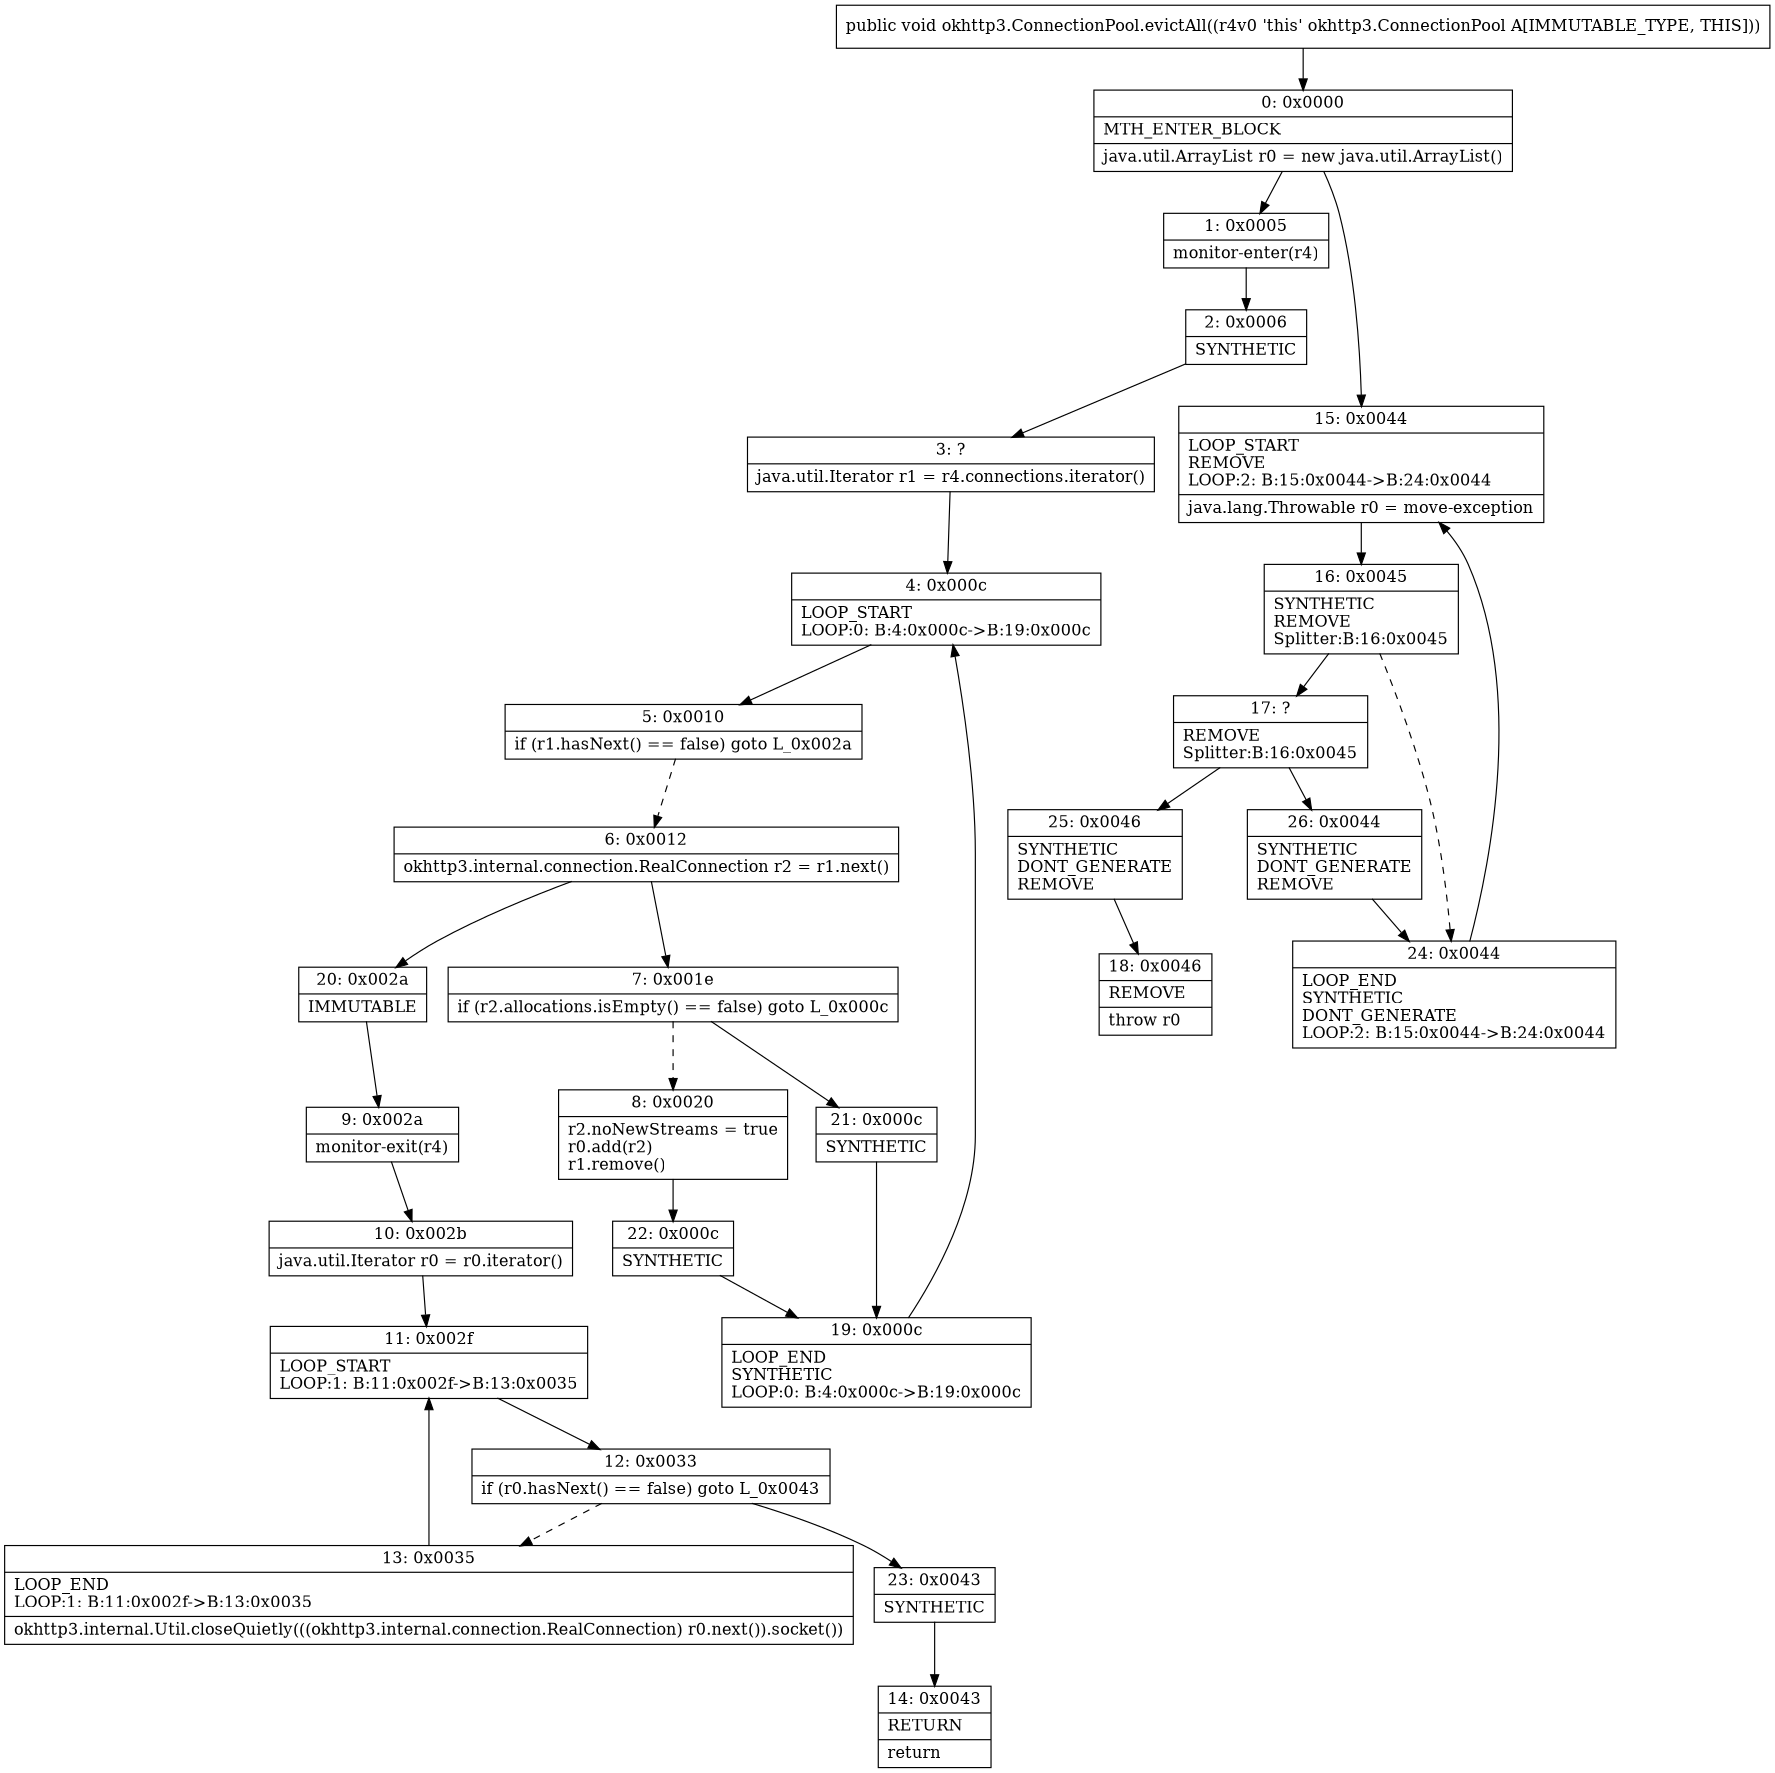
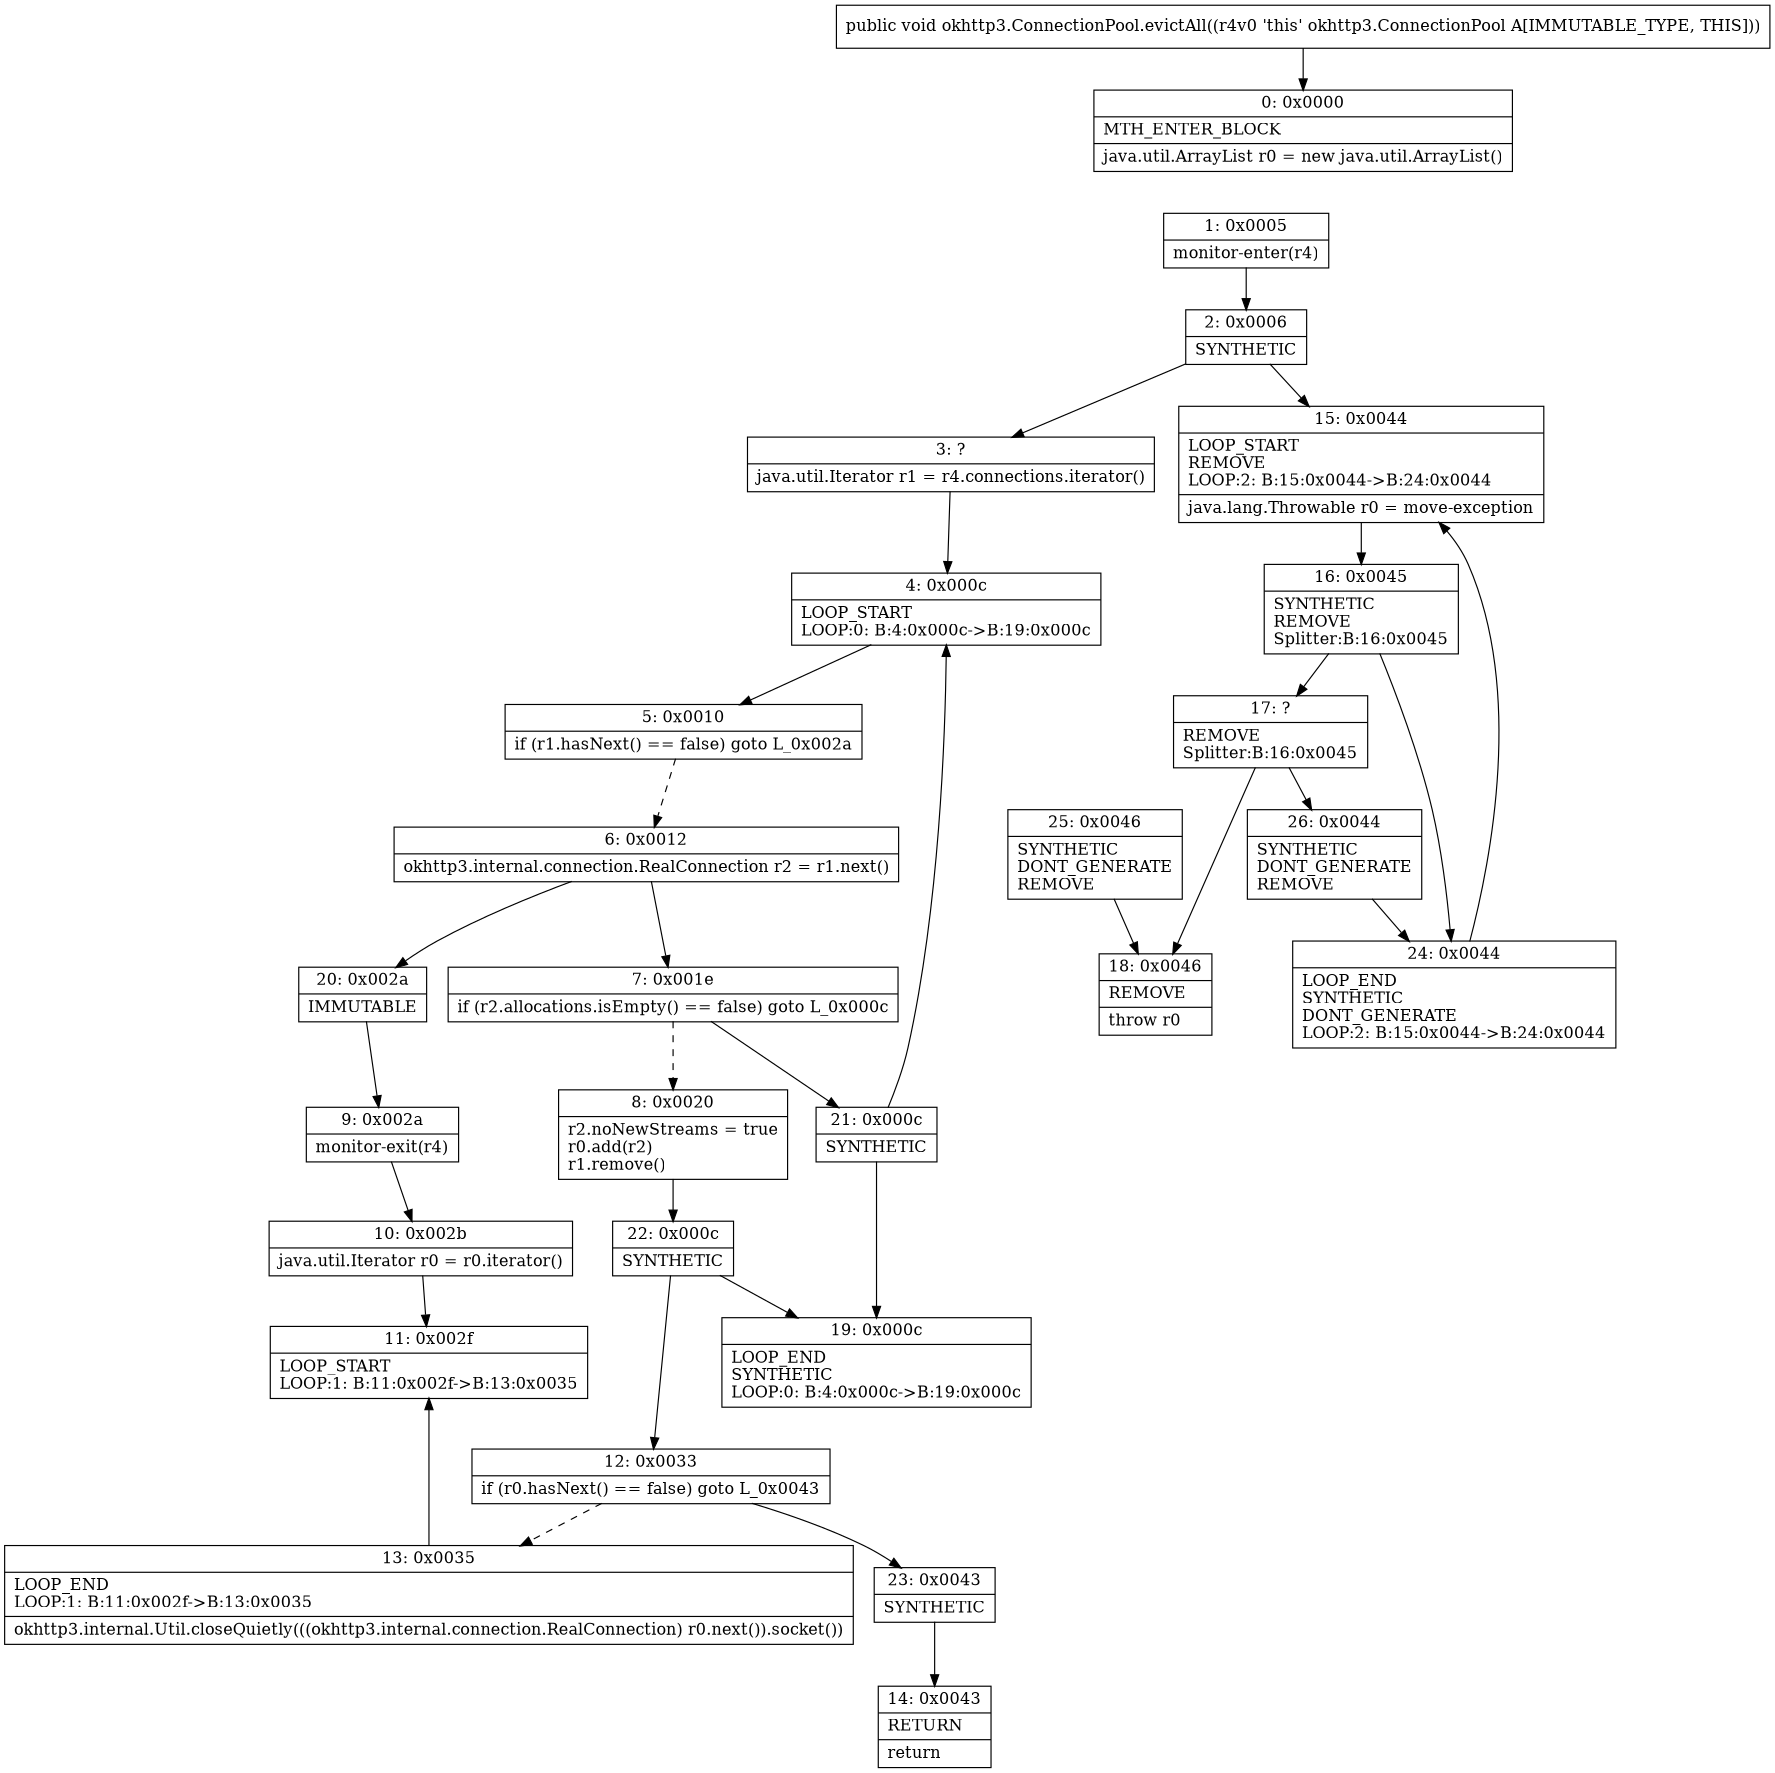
(1274, 187) -> none
(1352, 281) -> (1285, 381)
(1194, 785) -> (1216, 856)
(1427, 789) -> (1427, 789)
(975, 994) -> (933, 885)
(543, 1421) -> (663, 1357)
